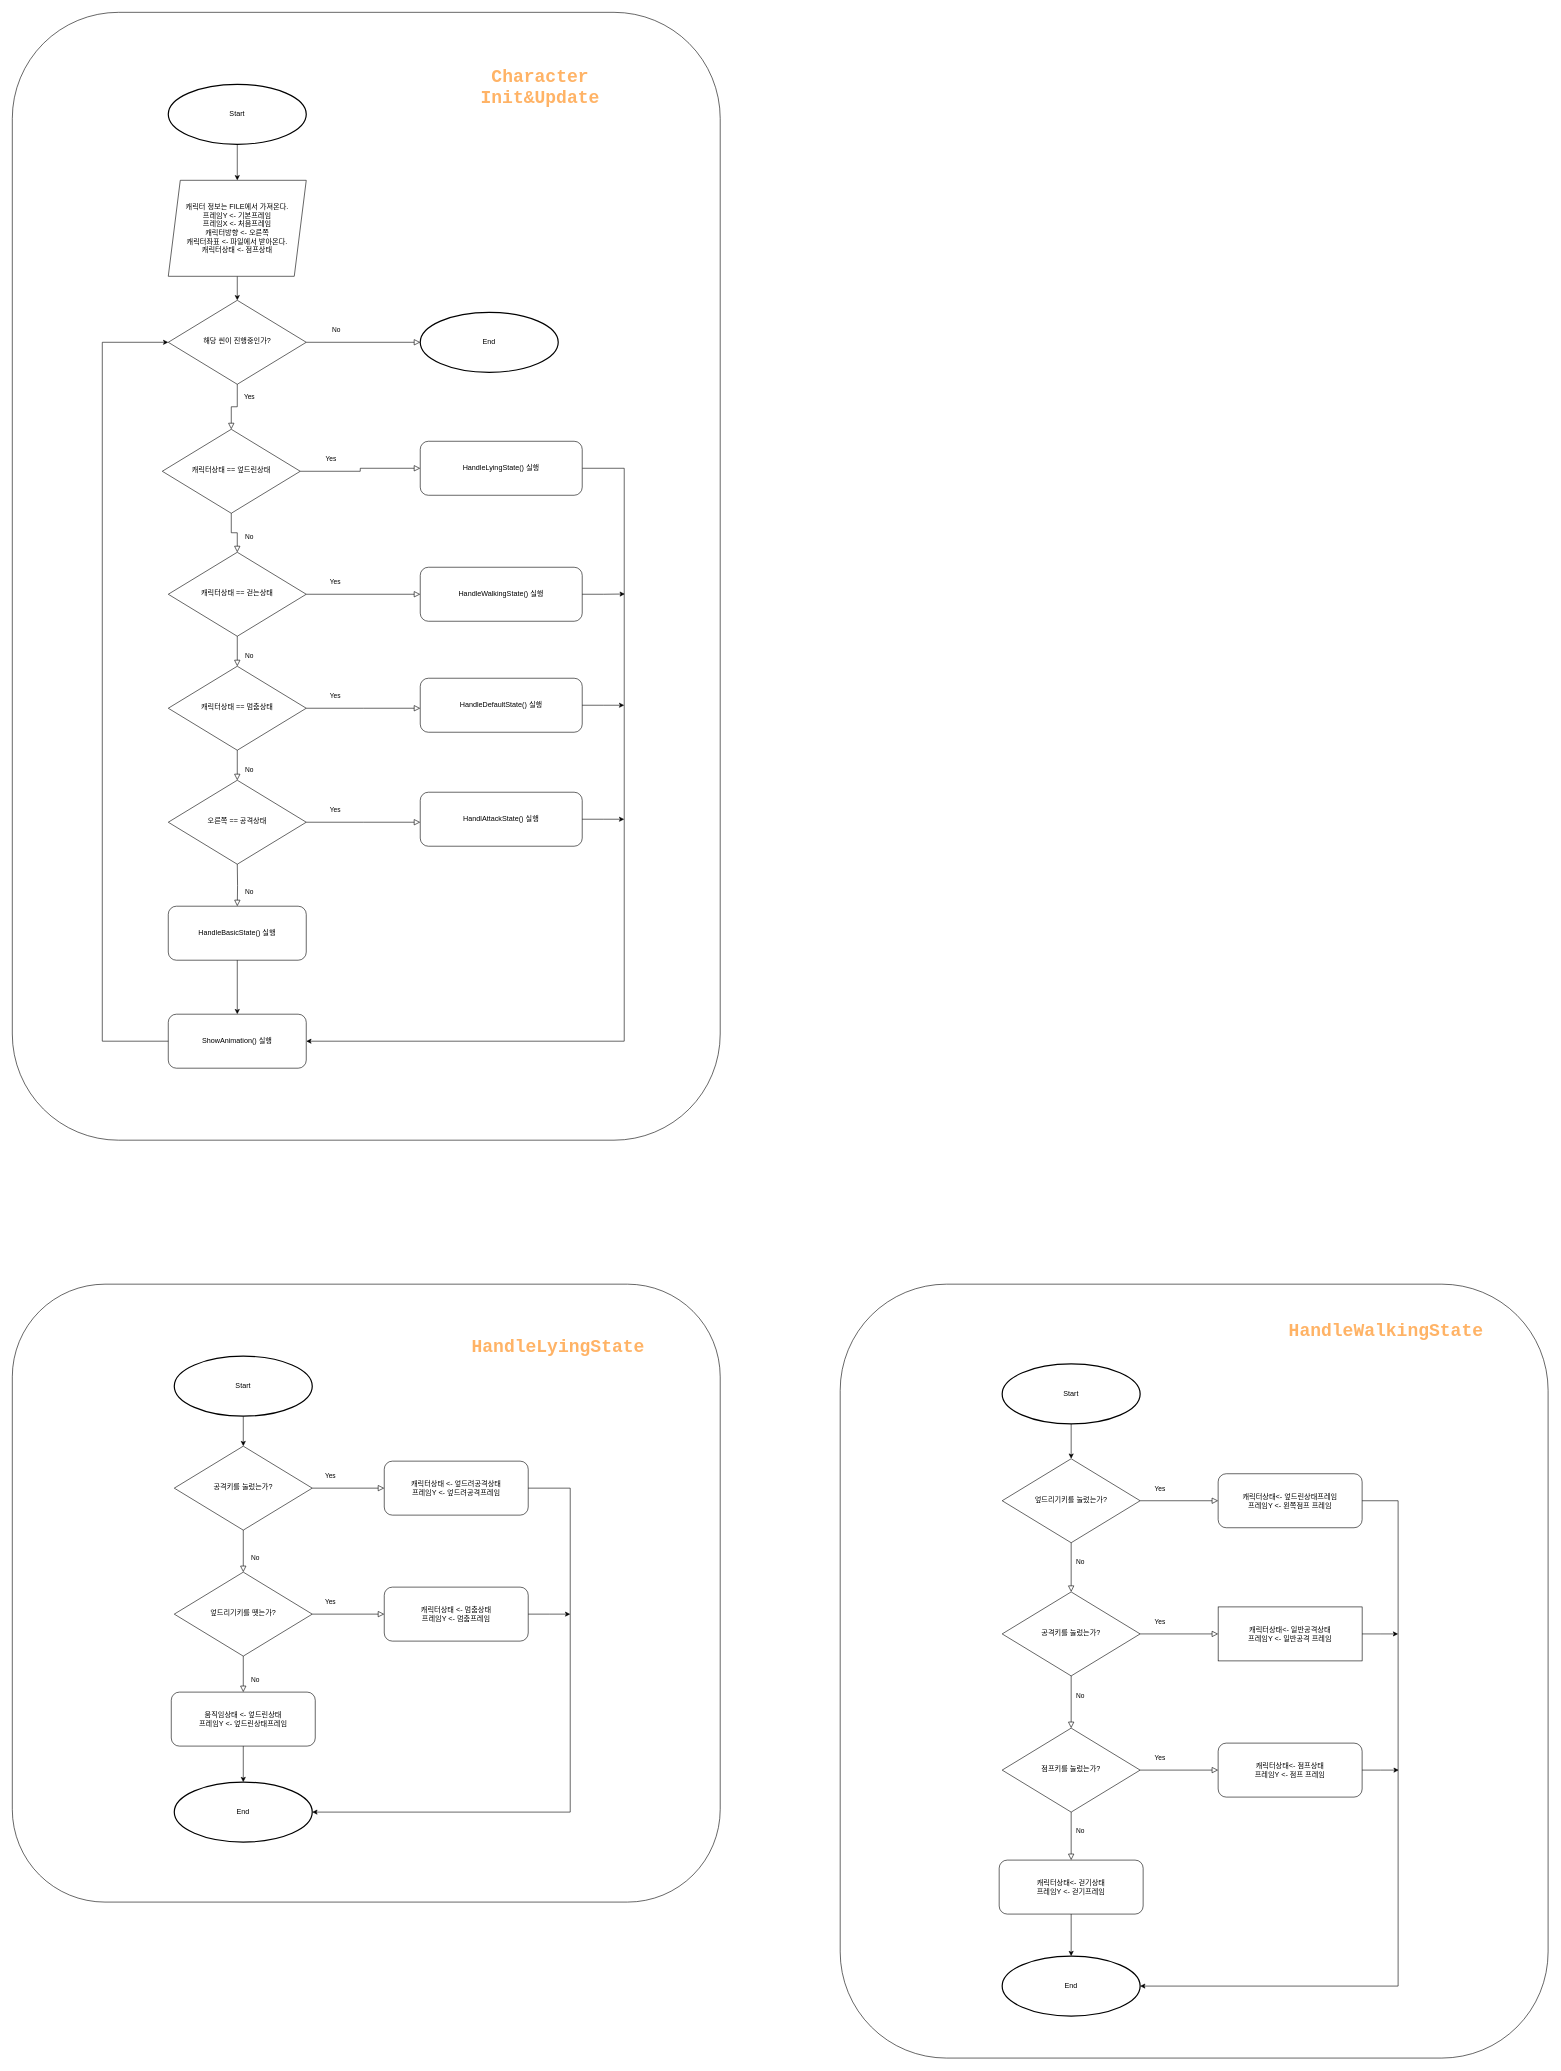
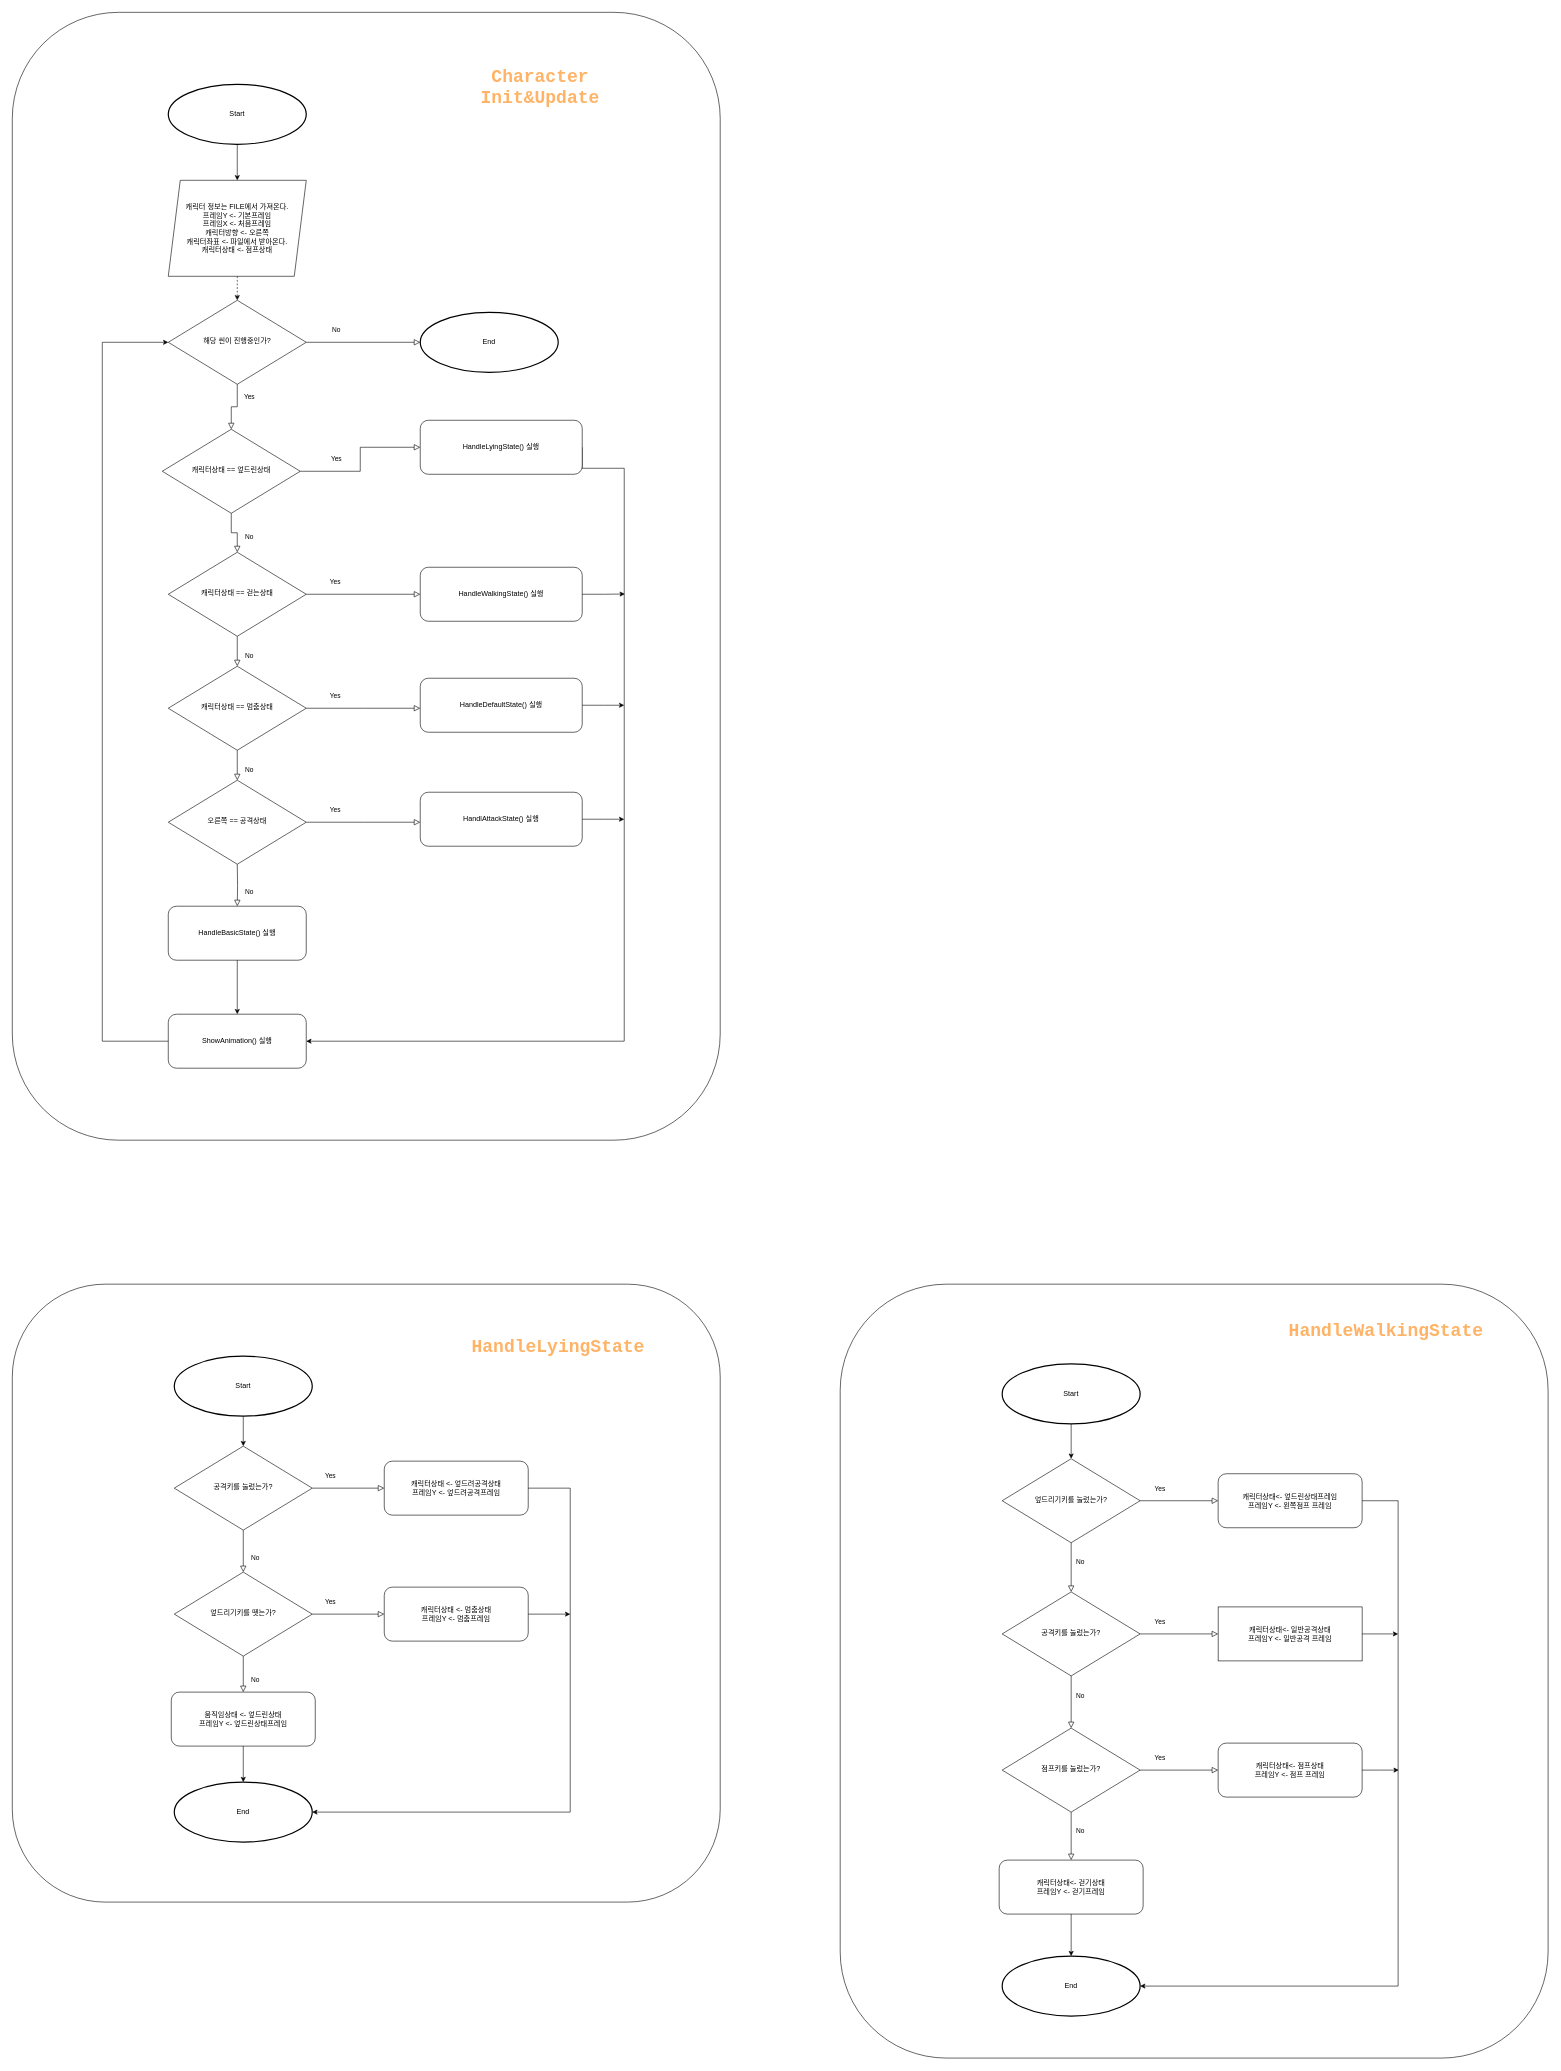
(237, 285) -> (237, 285)
(501, 468) -> (501, 447)
